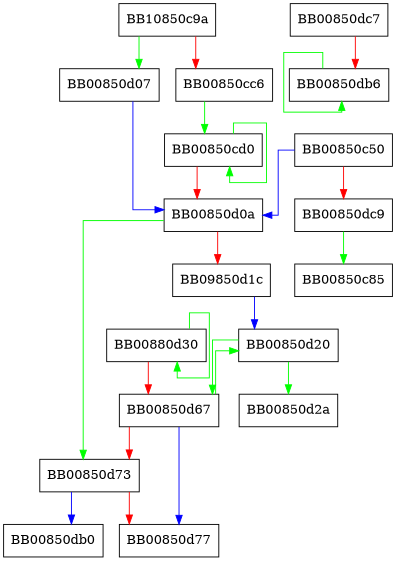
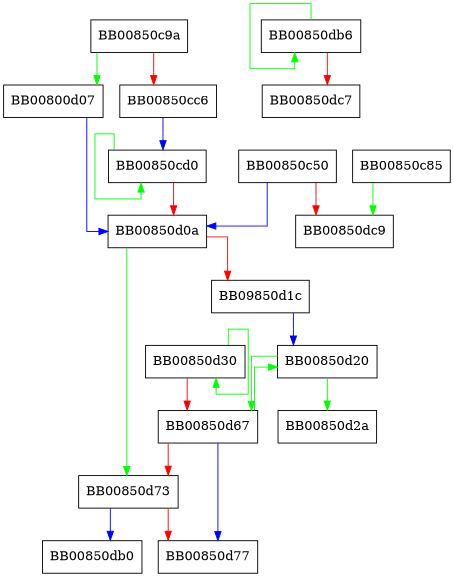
(167, 20) -> (139, 36)
(355, 48) -> (327, 64)
(109, 85) -> (53, 101)
(205, 113) -> (163, 129)
(344, 243) -> (373, 194)
(156, 345) -> (195, 362)
